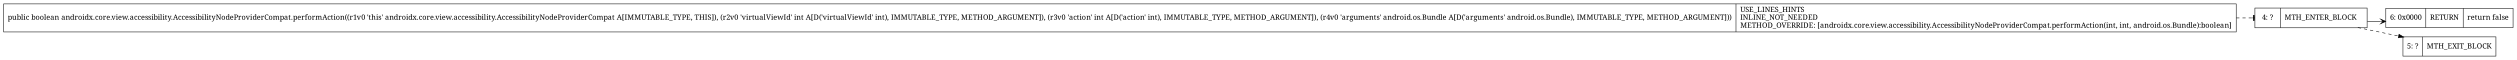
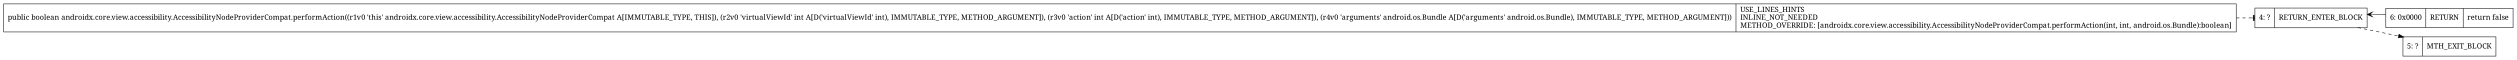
(2321, 18) -> (2321, 18)
(2374, 21) -> (2379, 14)
